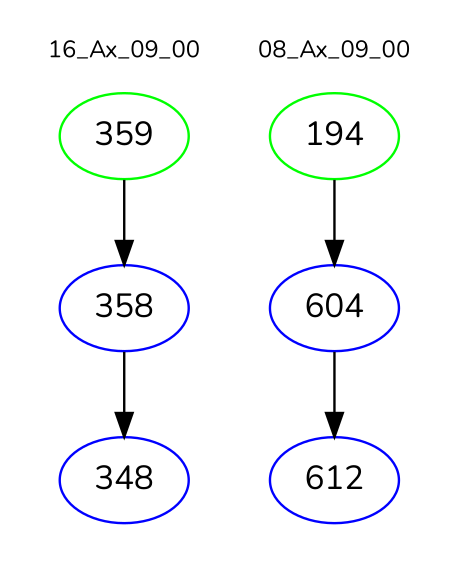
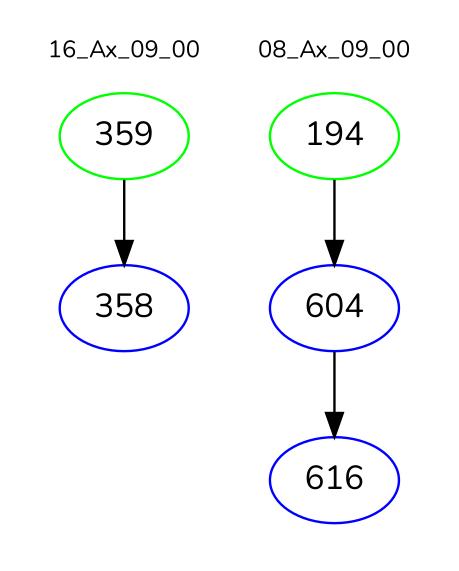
(124, 480) -> none
(334, 480) -> (334, 480)
